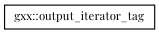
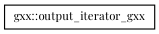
(80, 17) -> (80, 17)
